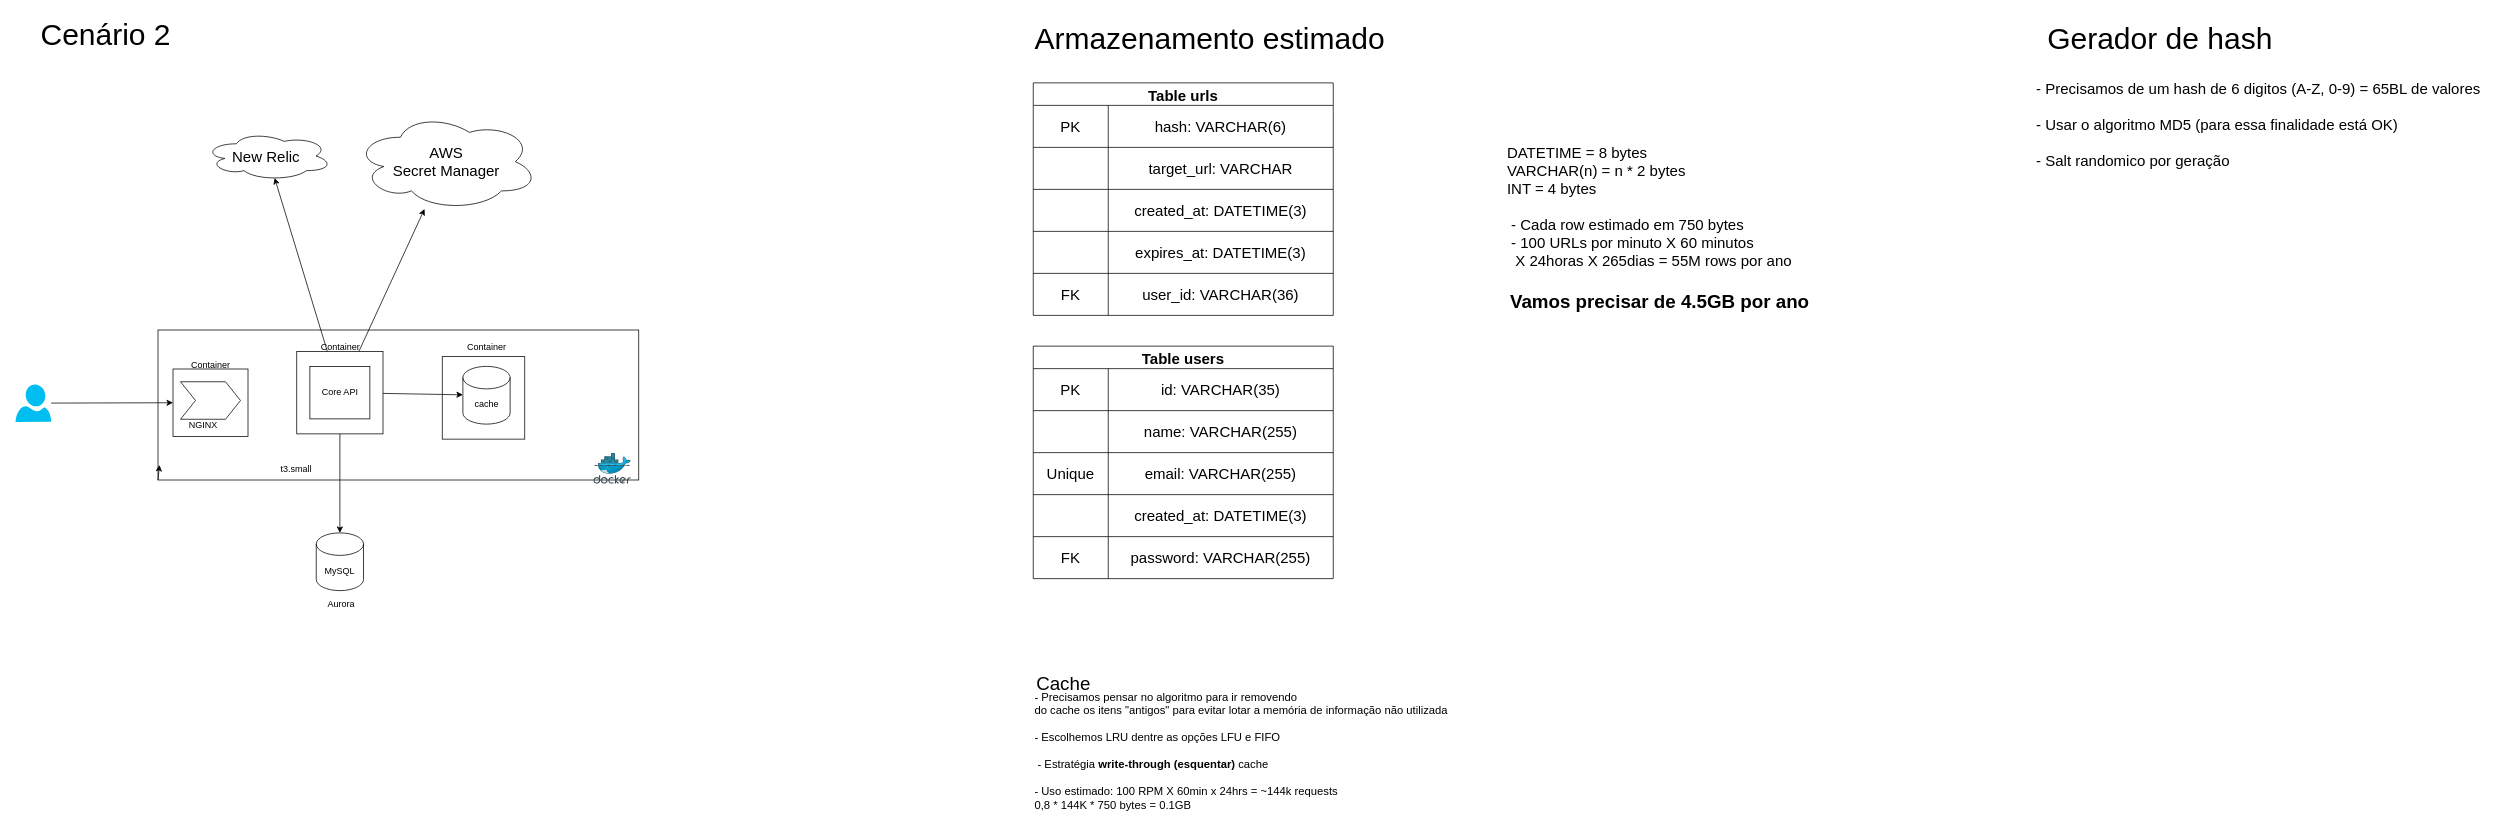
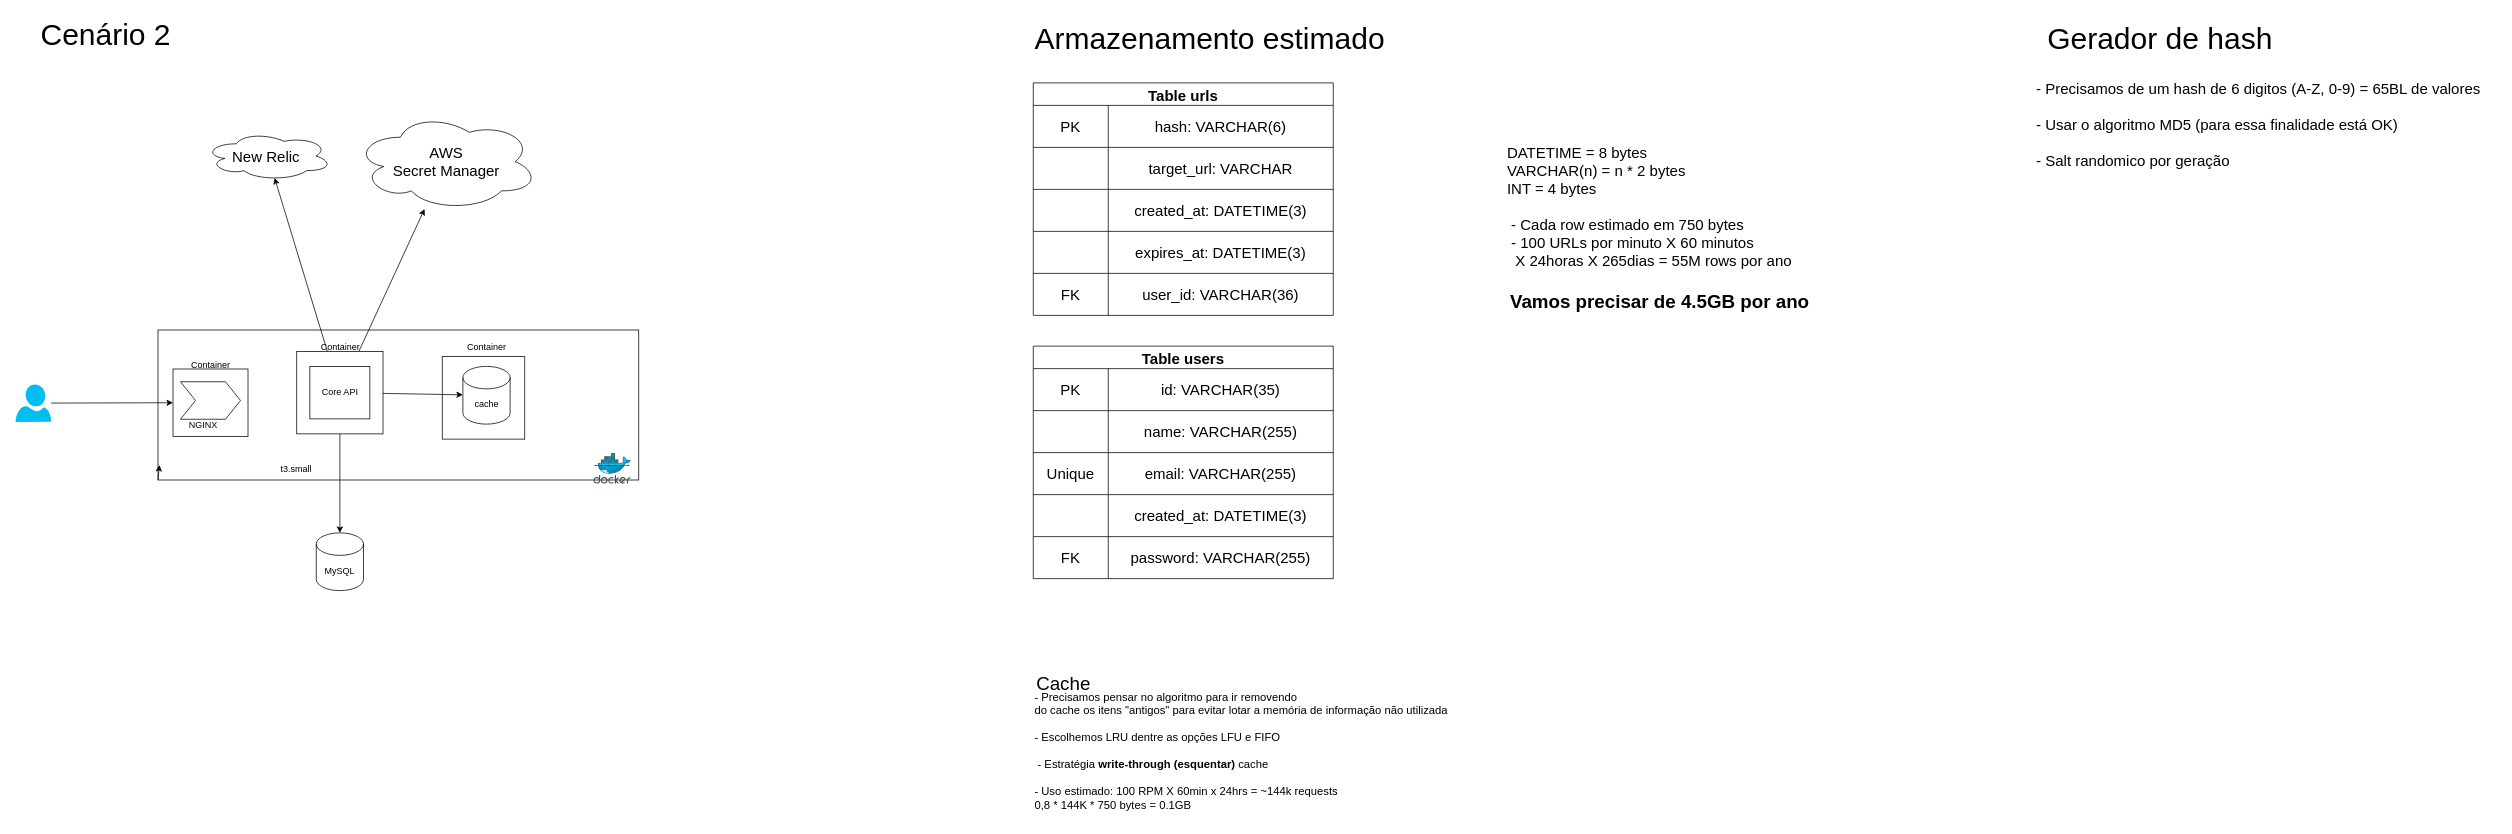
(341, 604) -> none
